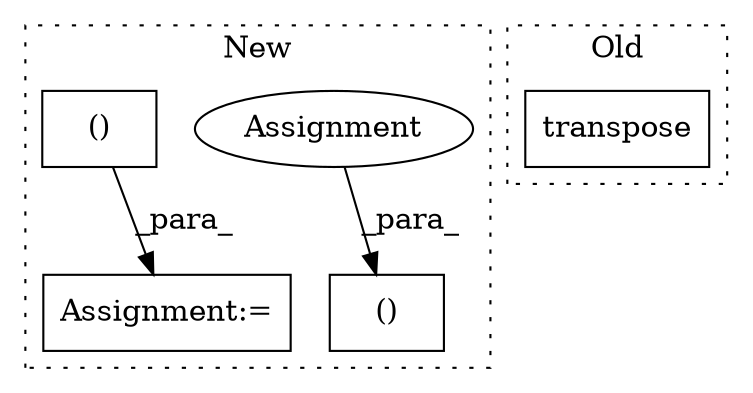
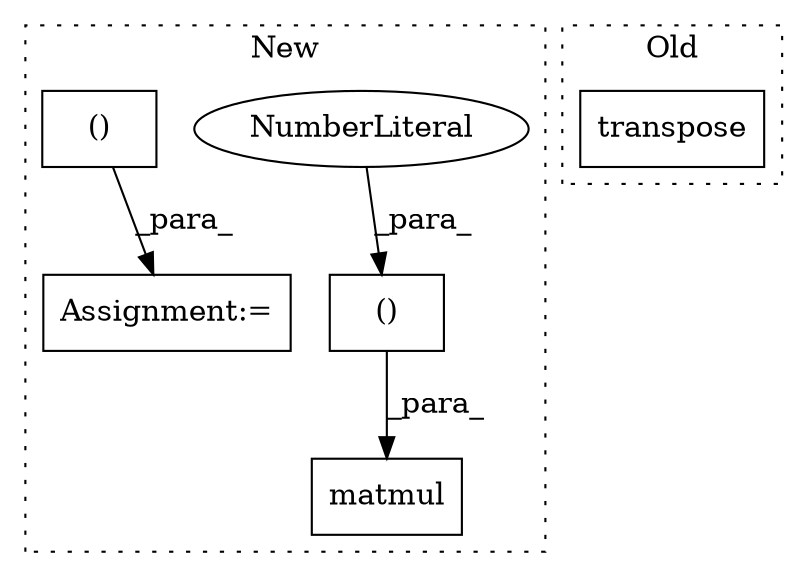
(334, 129) -> (361, 129)
none -> (387, 497)
